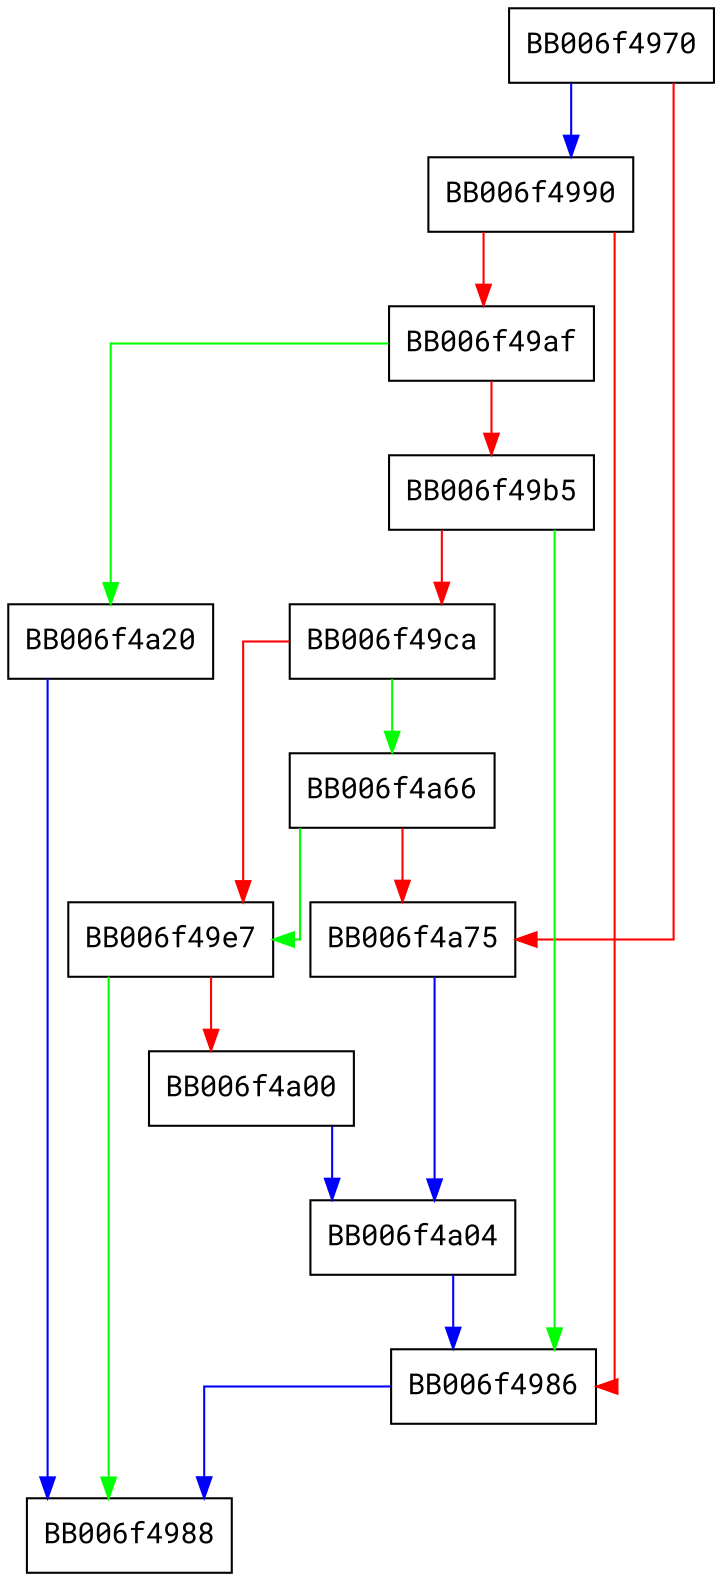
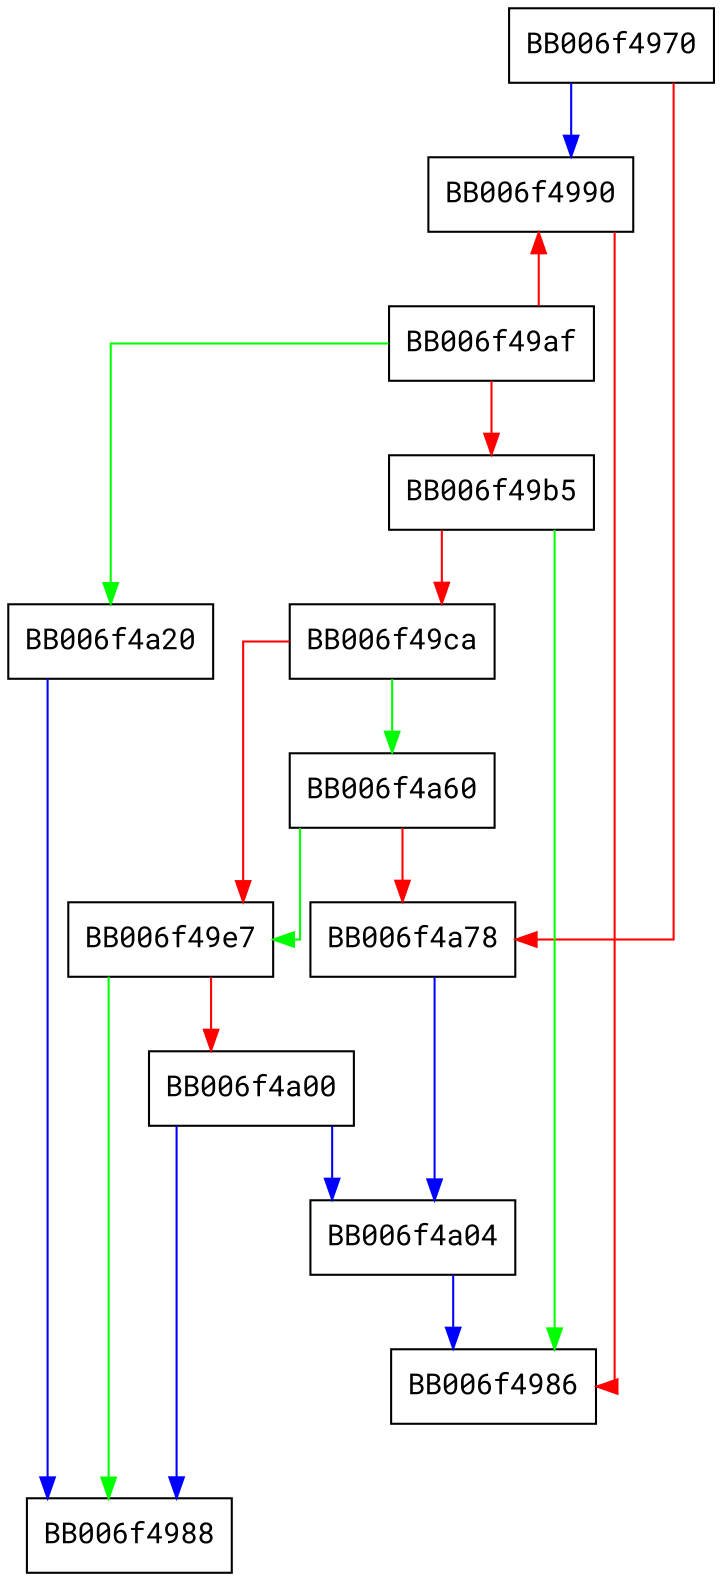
(484, 258) -> (539, 280)
(392, 791) -> (392, 791)
(413, 940) -> (413, 940)
(252, 1387) -> (177, 1302)
